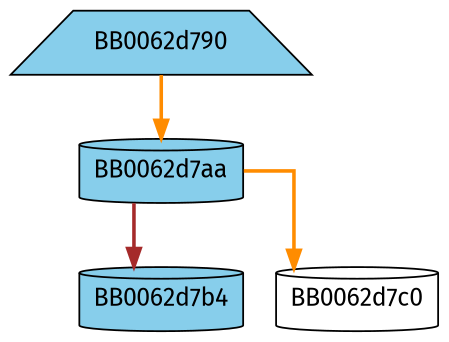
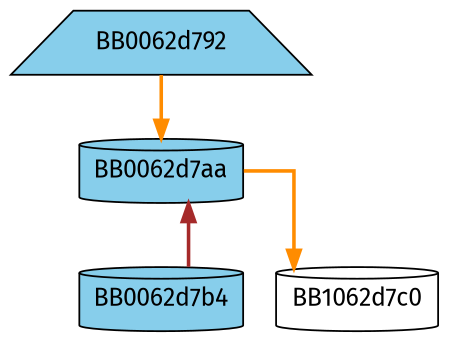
(161, 43) -> (161, 43)
(134, 226) -> (189, 244)
(357, 299) -> (357, 299)
